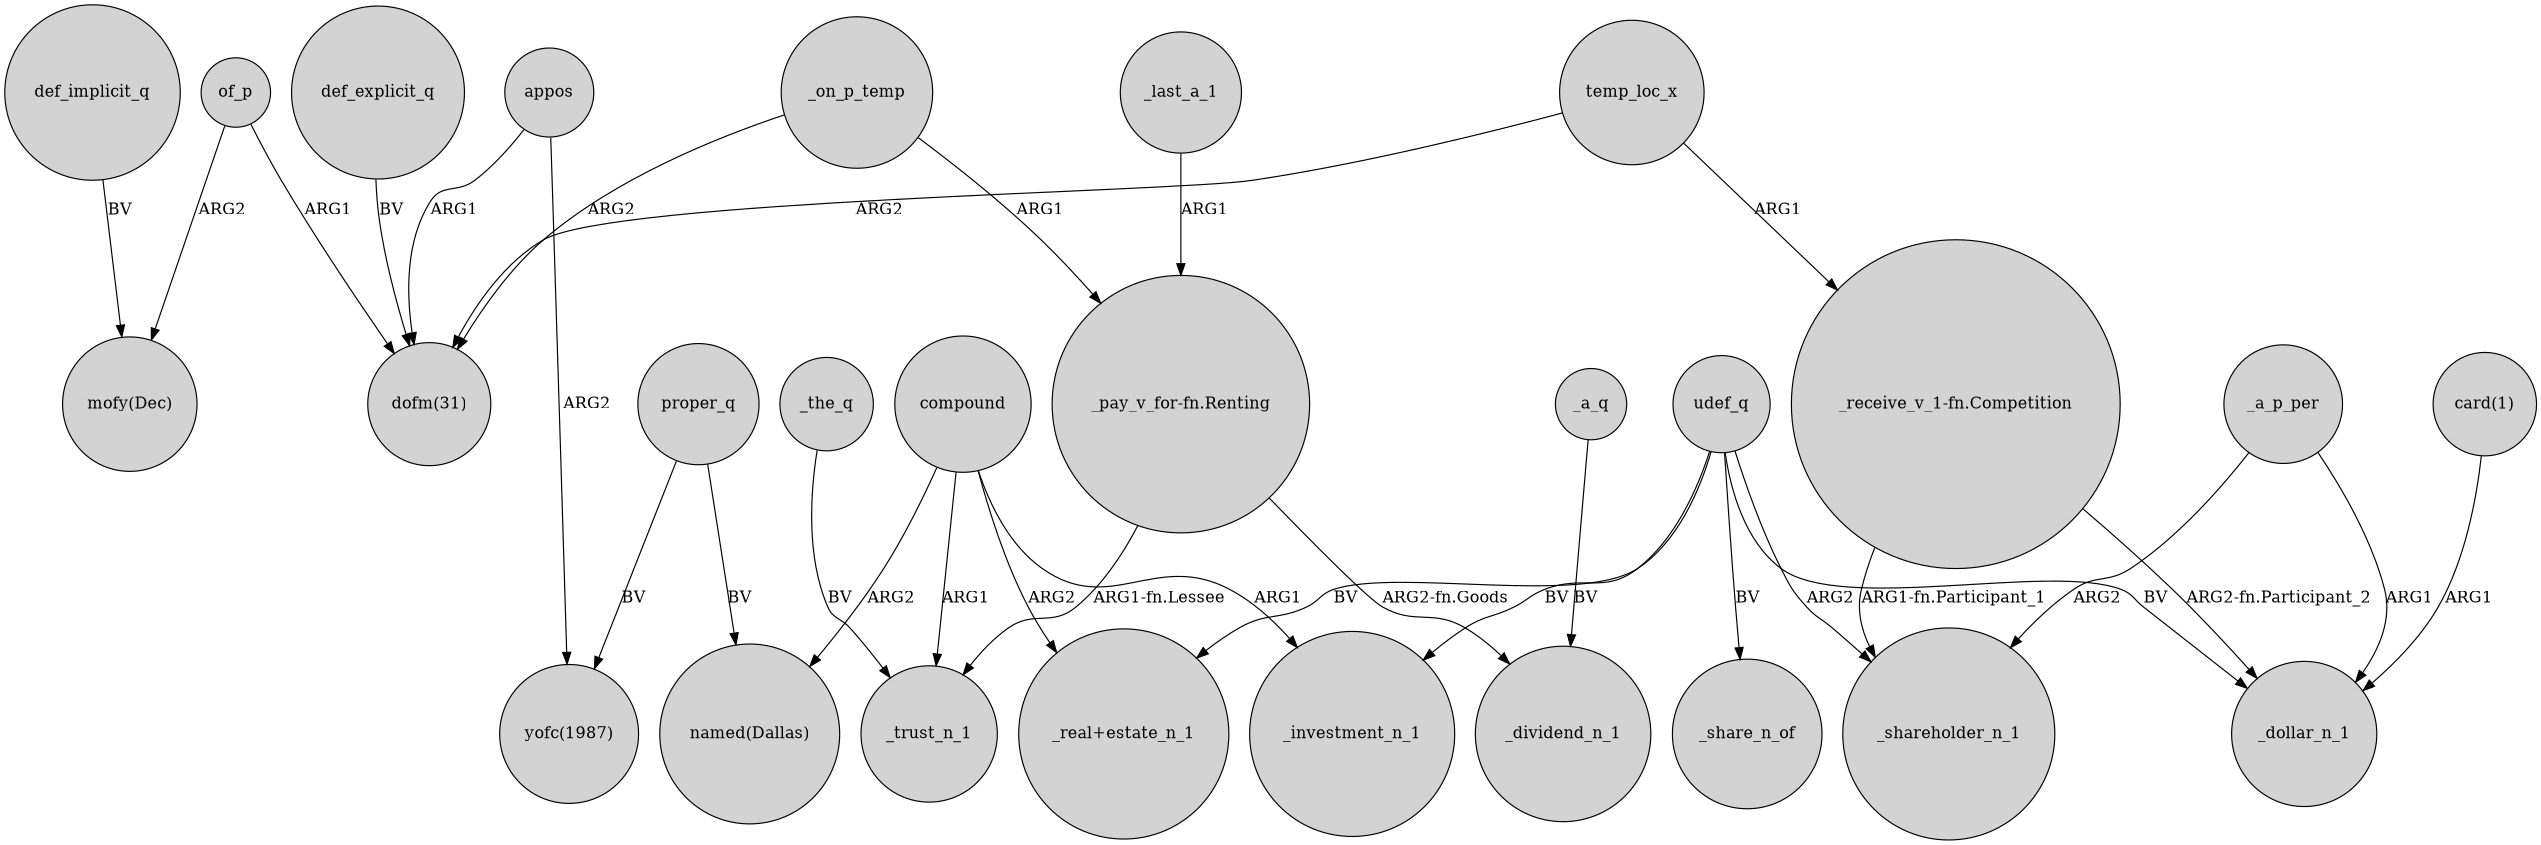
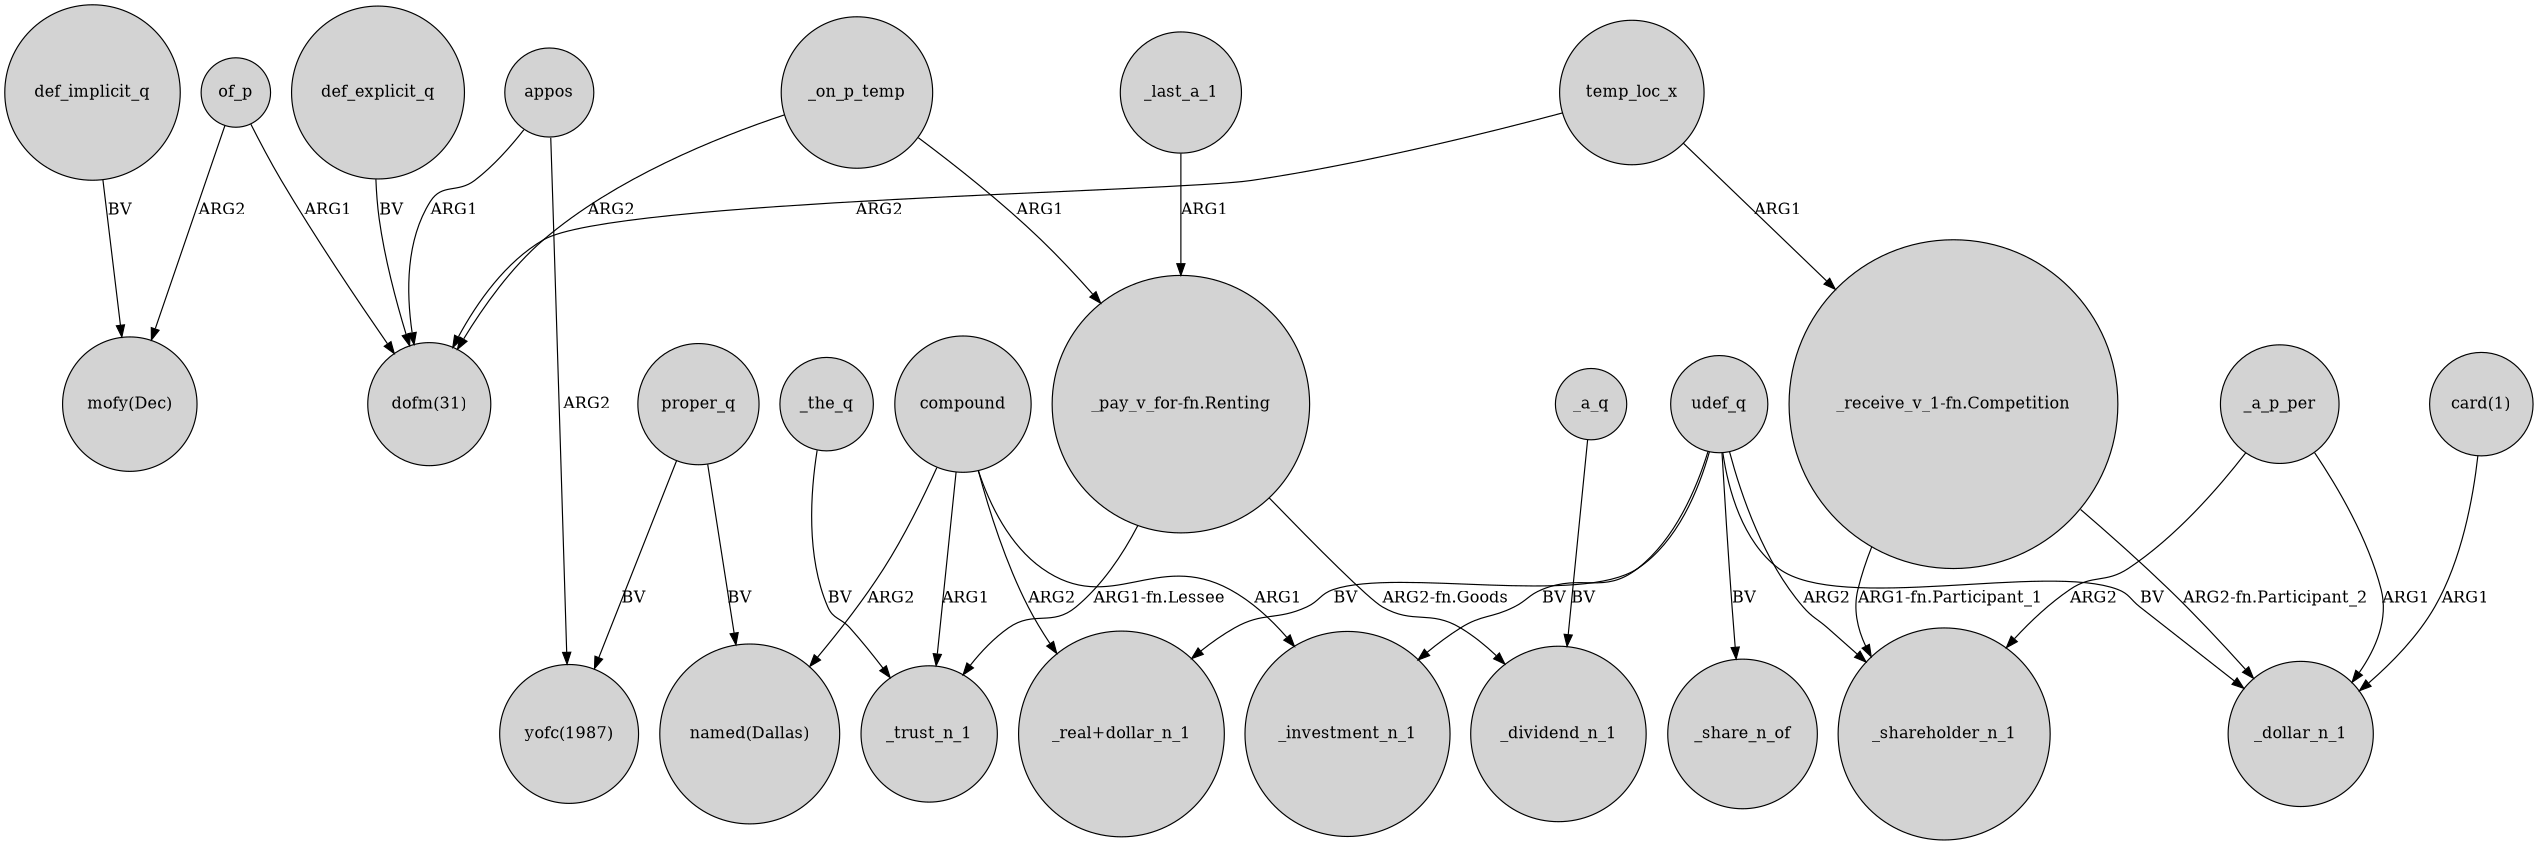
(1124, 734) -> (1121, 734)
